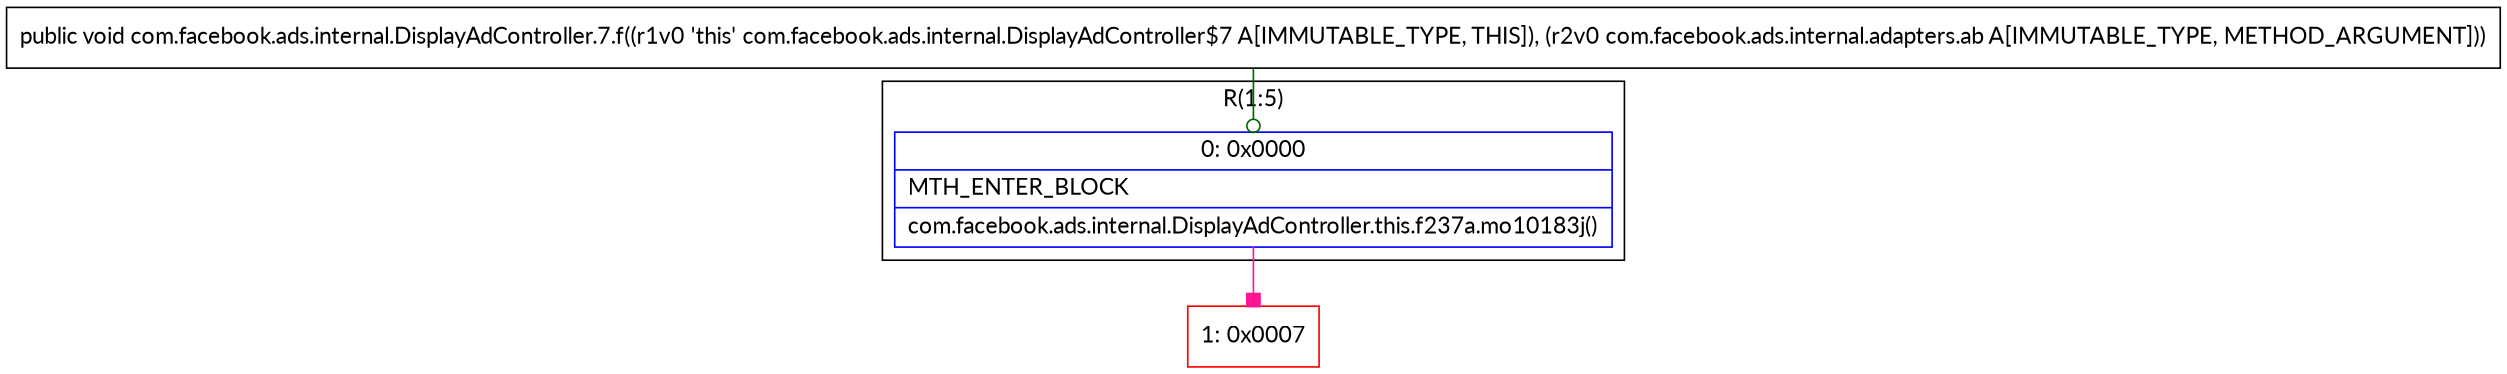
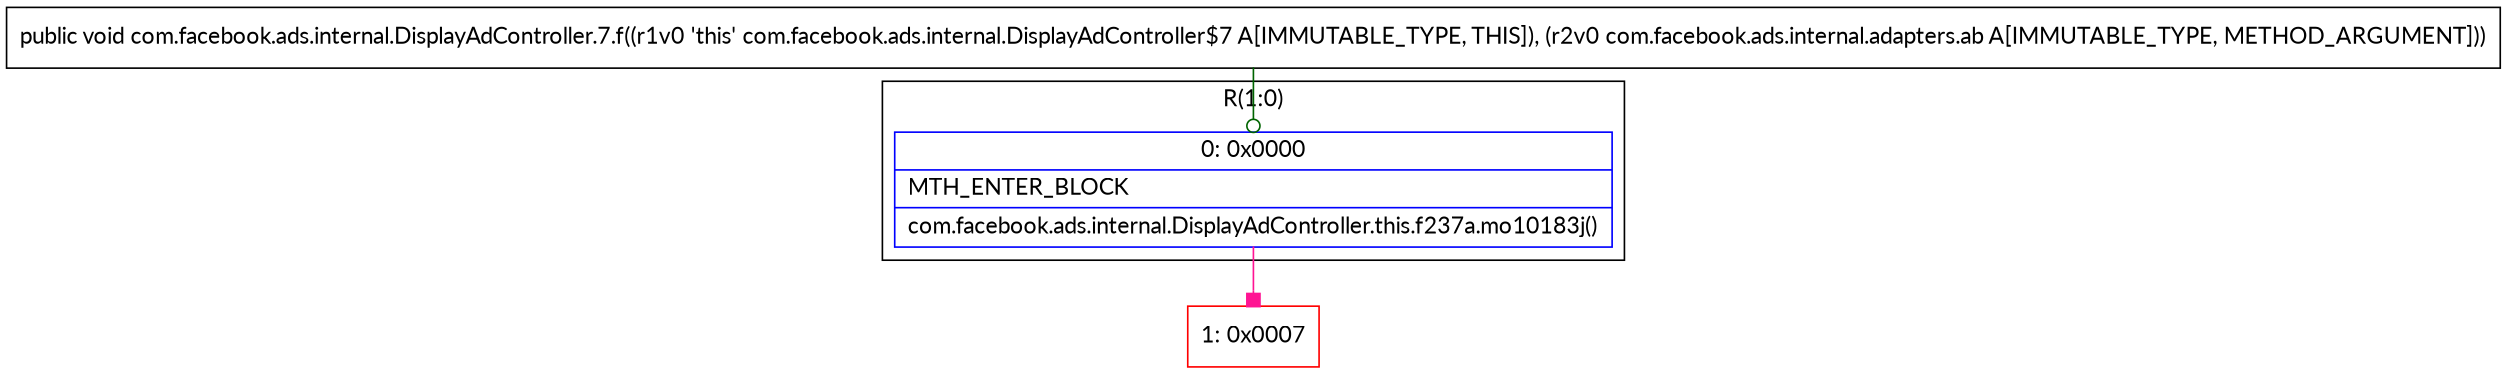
(1253, 100) -> (1253, 100)
